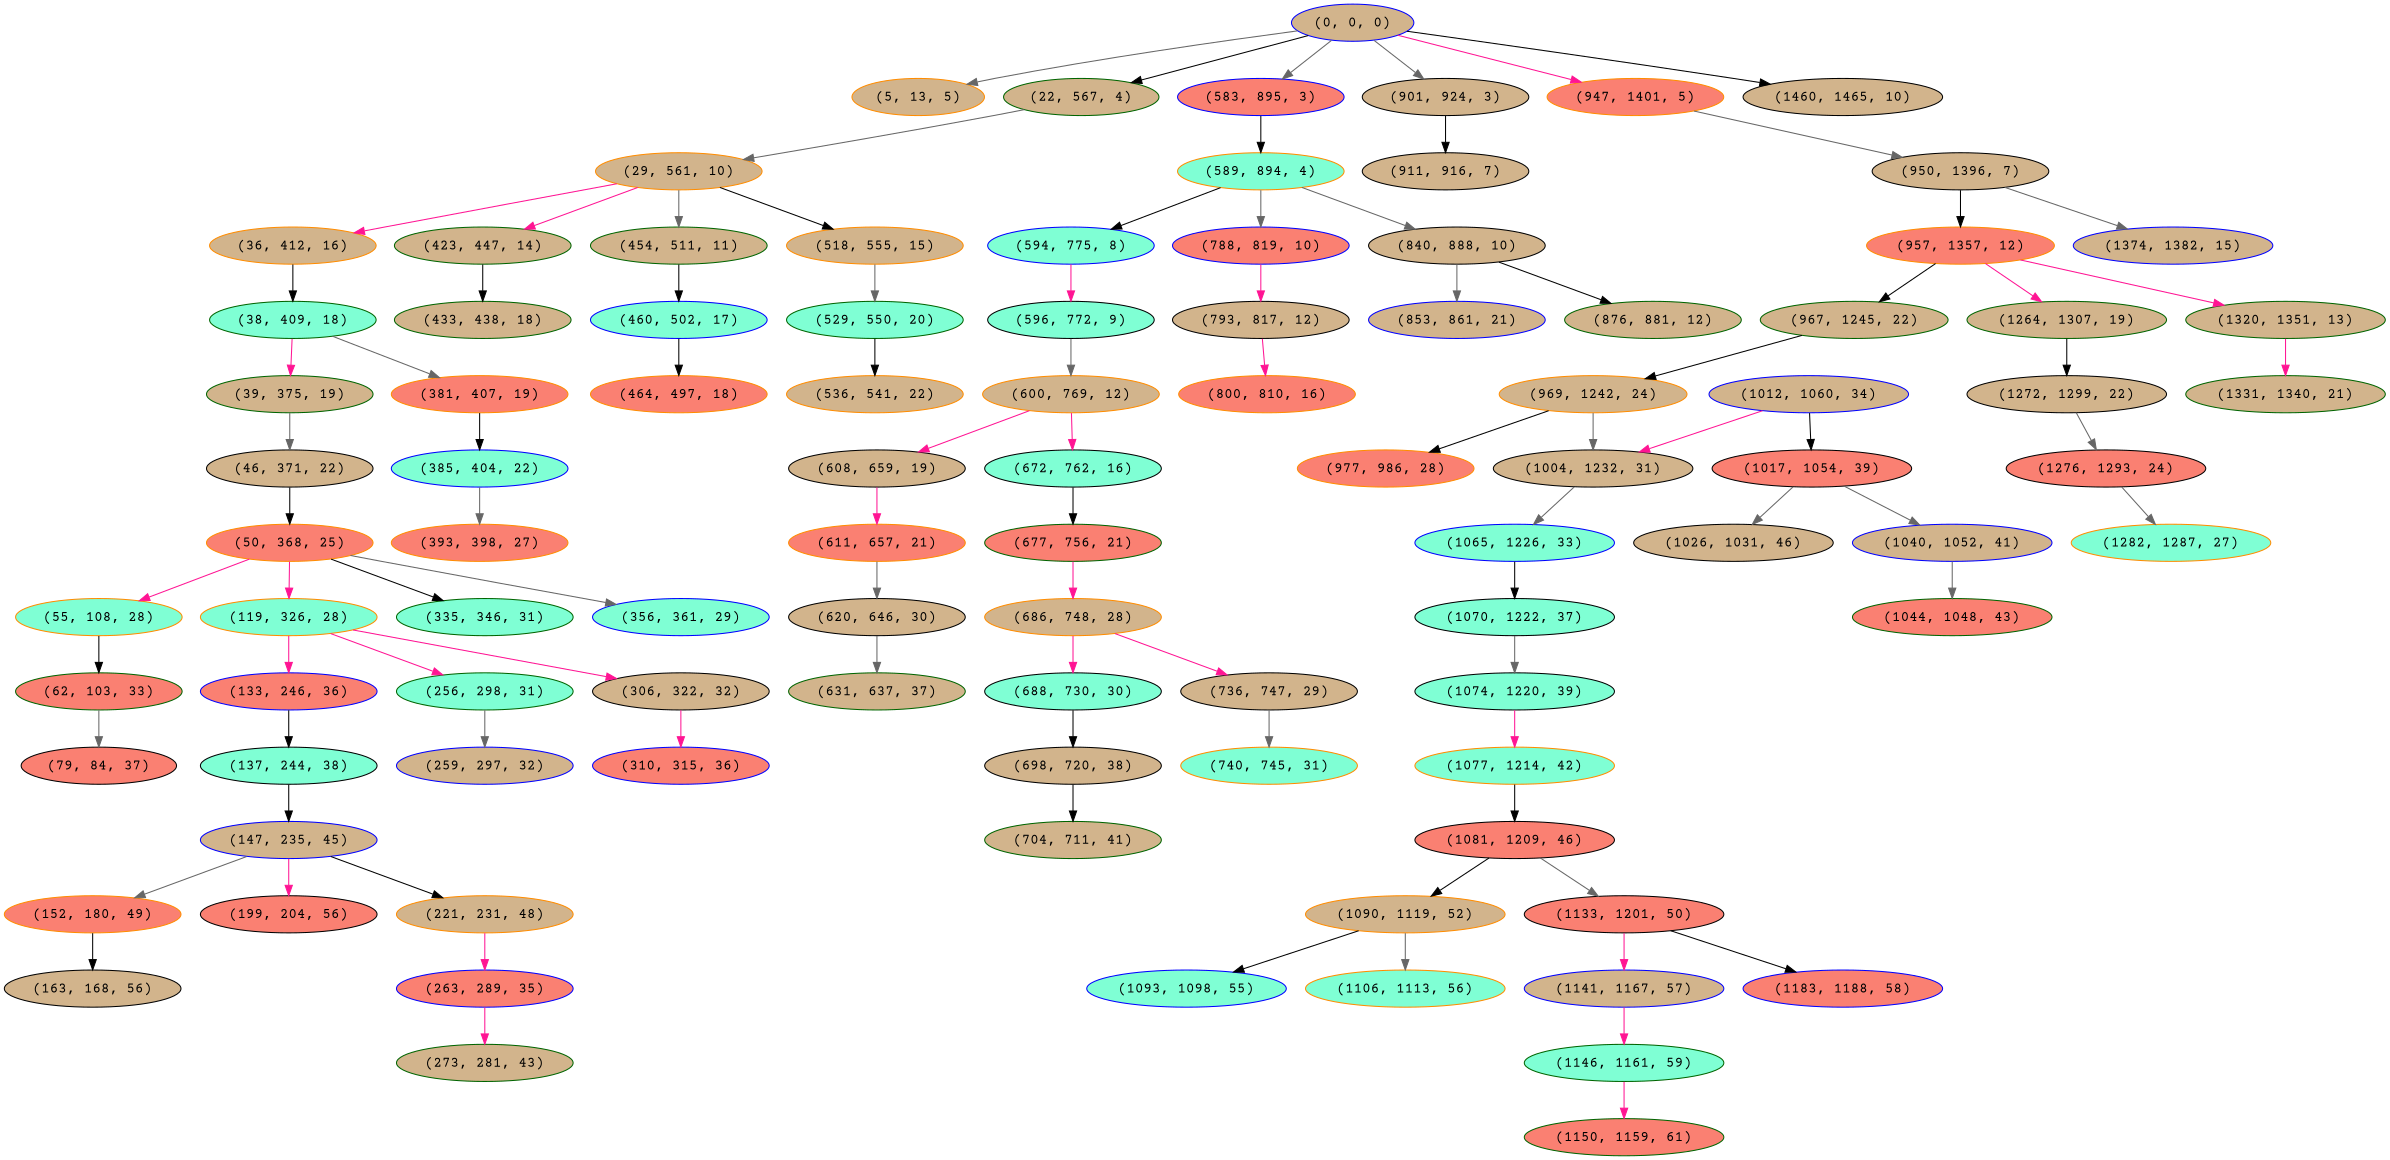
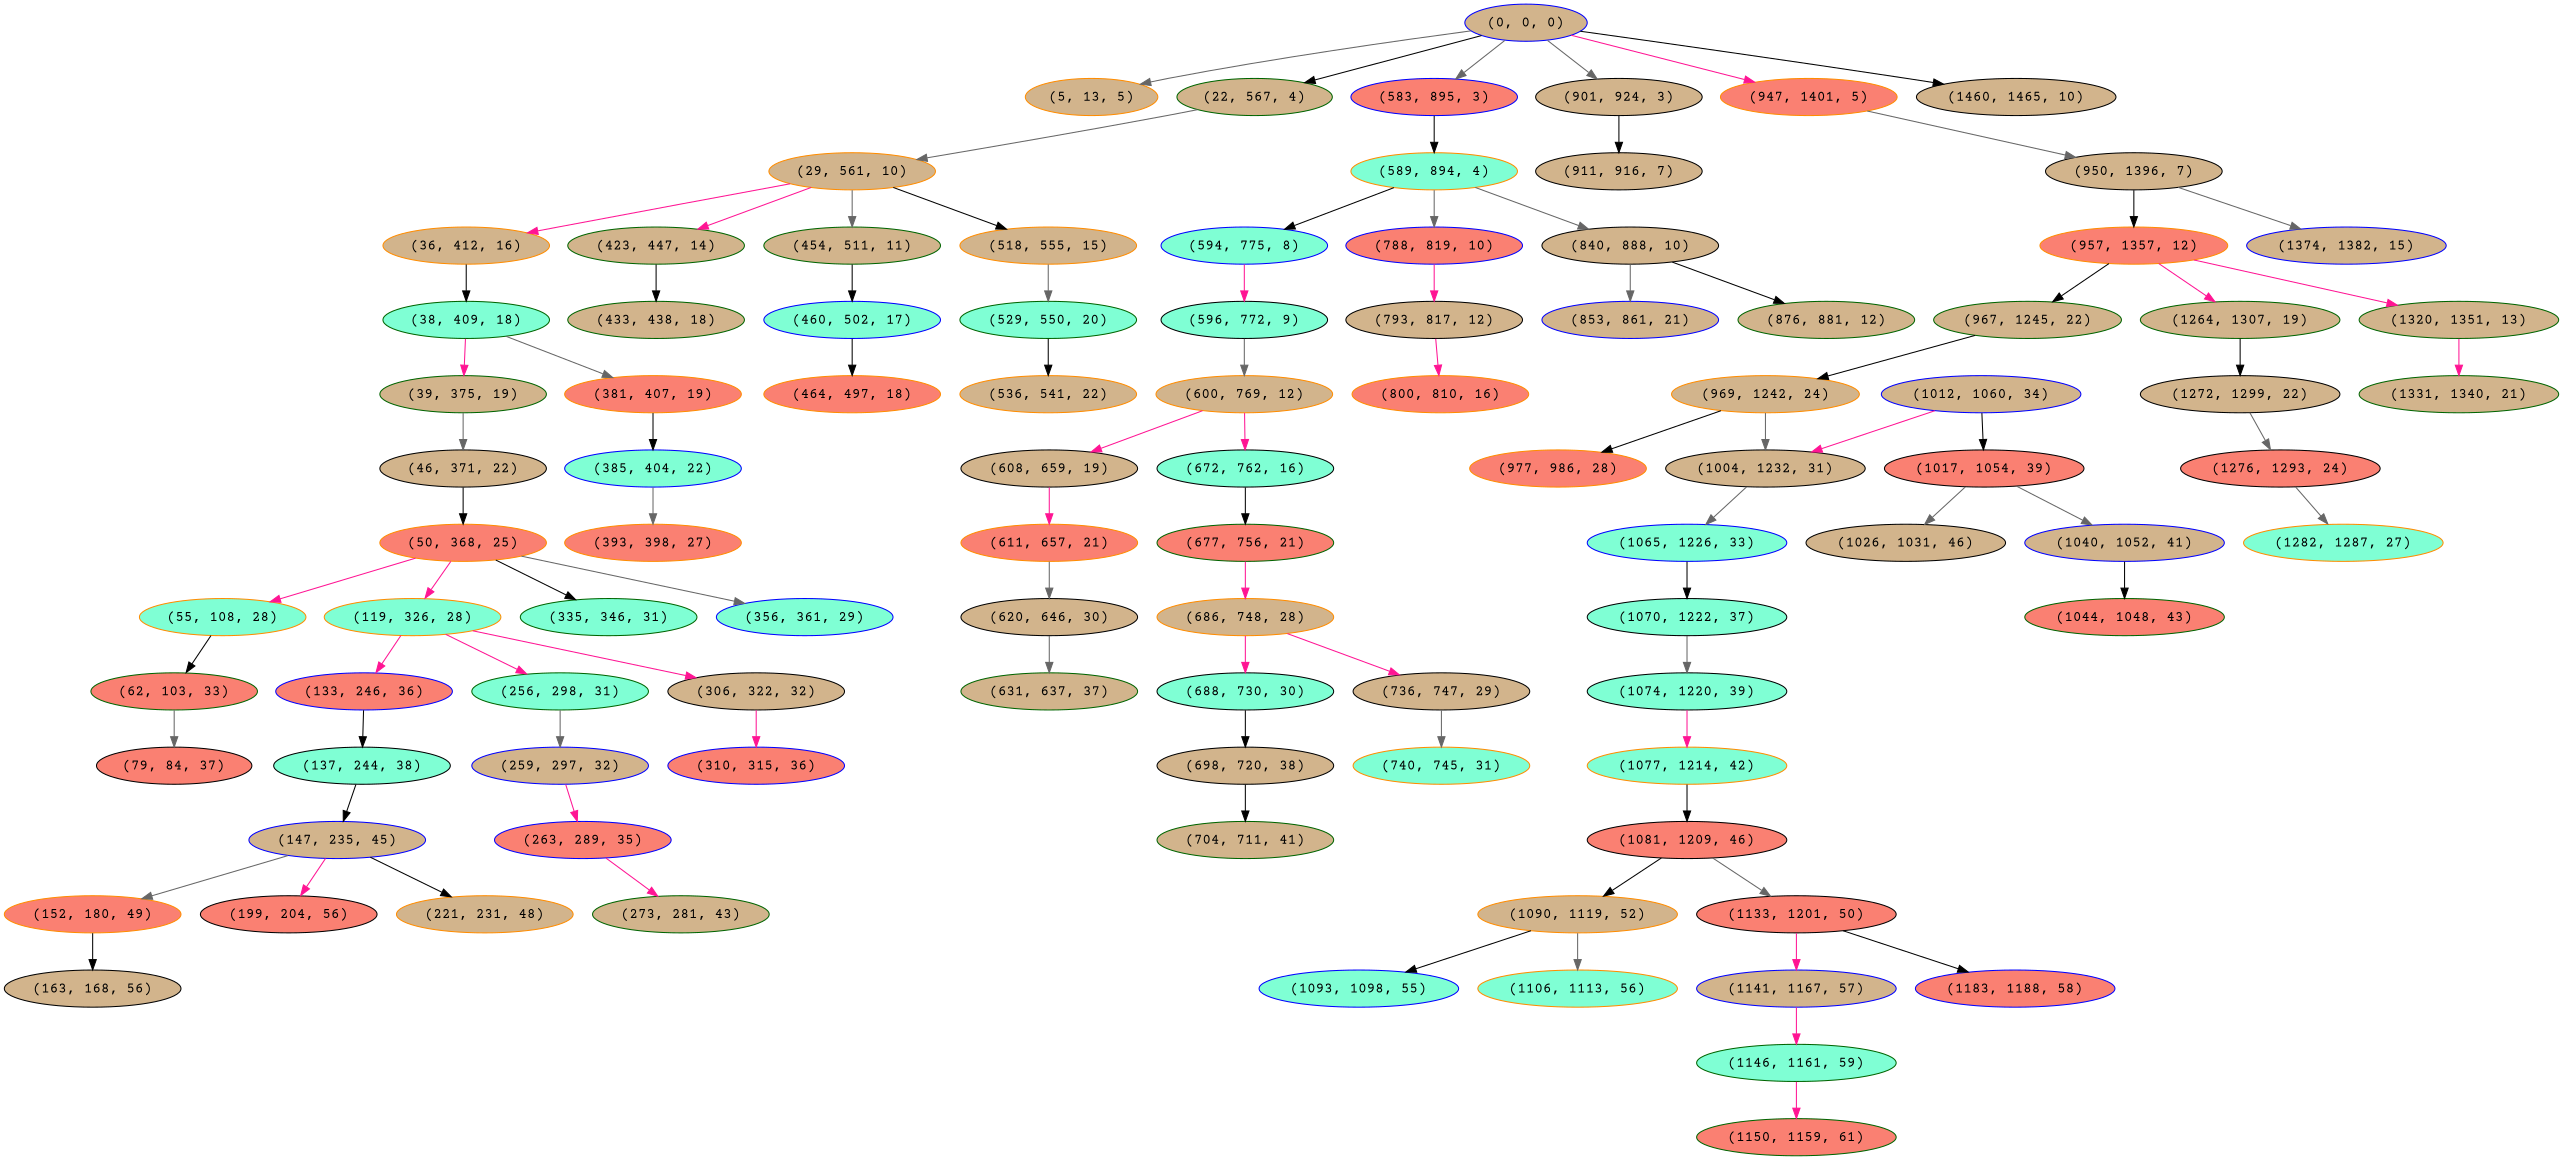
(1952, 575) -> (2125, 575)
(485, 946) -> (570, 798)
